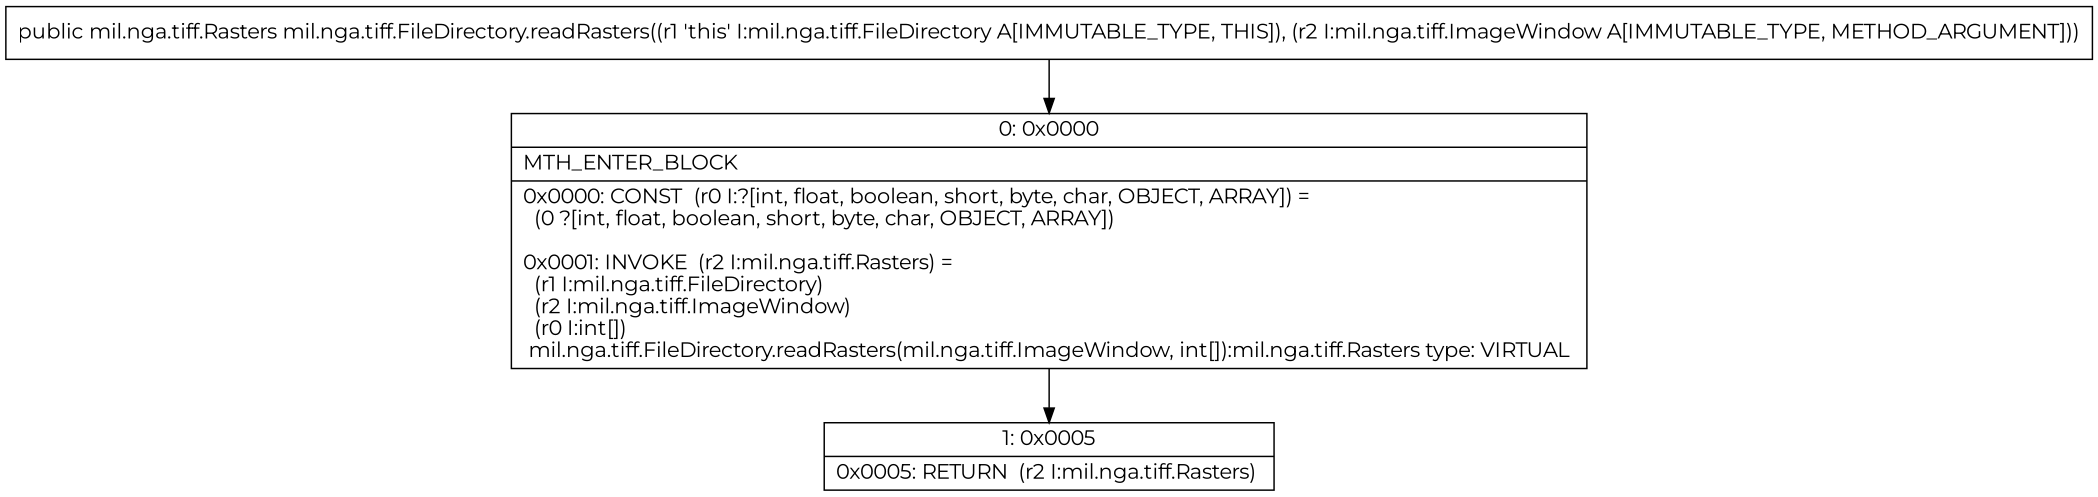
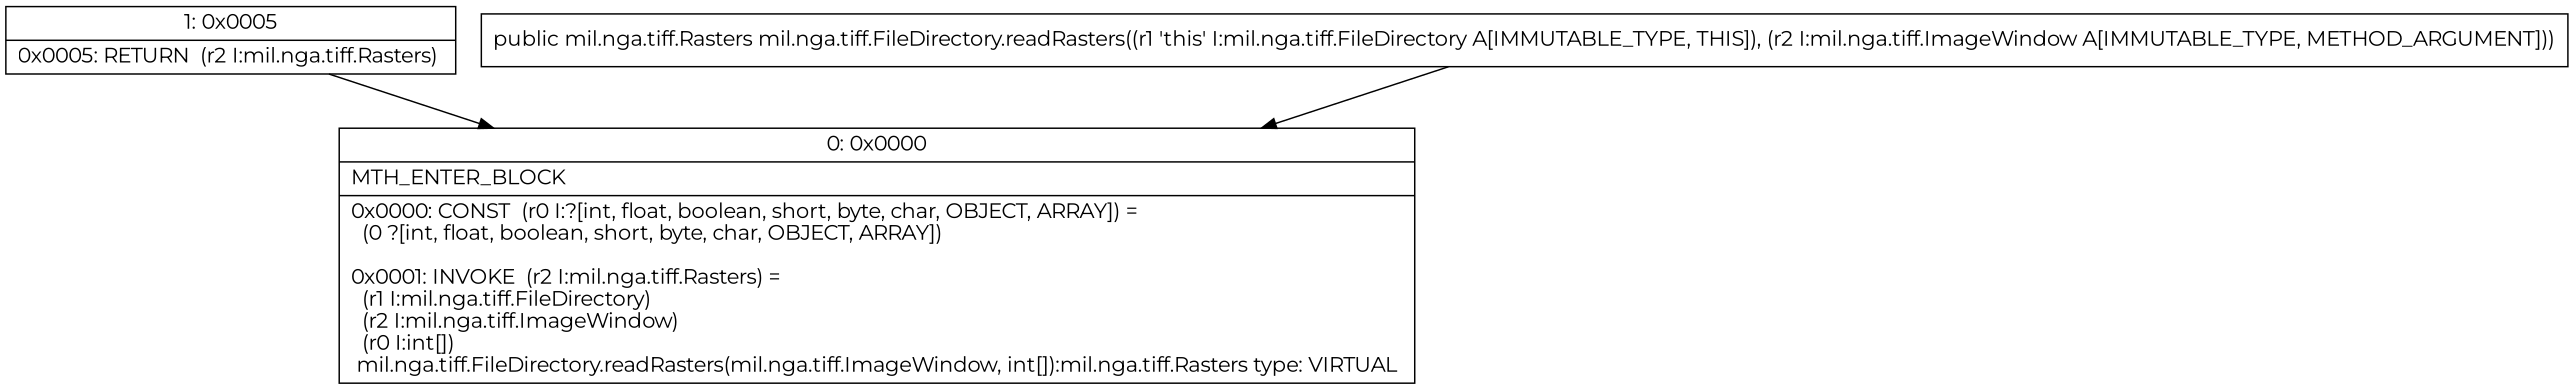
(1049, 388) -> (404, 99)
